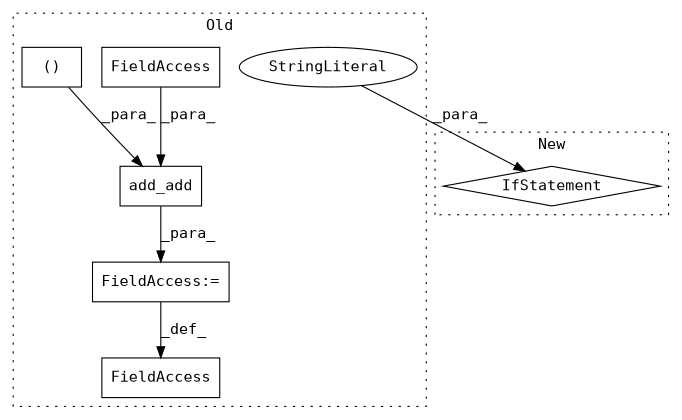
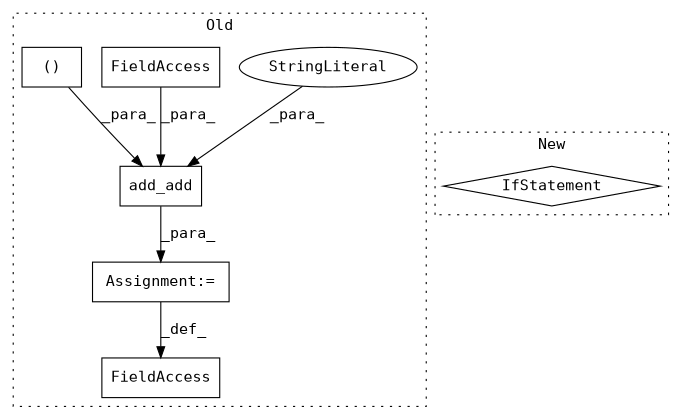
(434, 124) -> (250, 123)
(161, 282) -> (161, 282)
